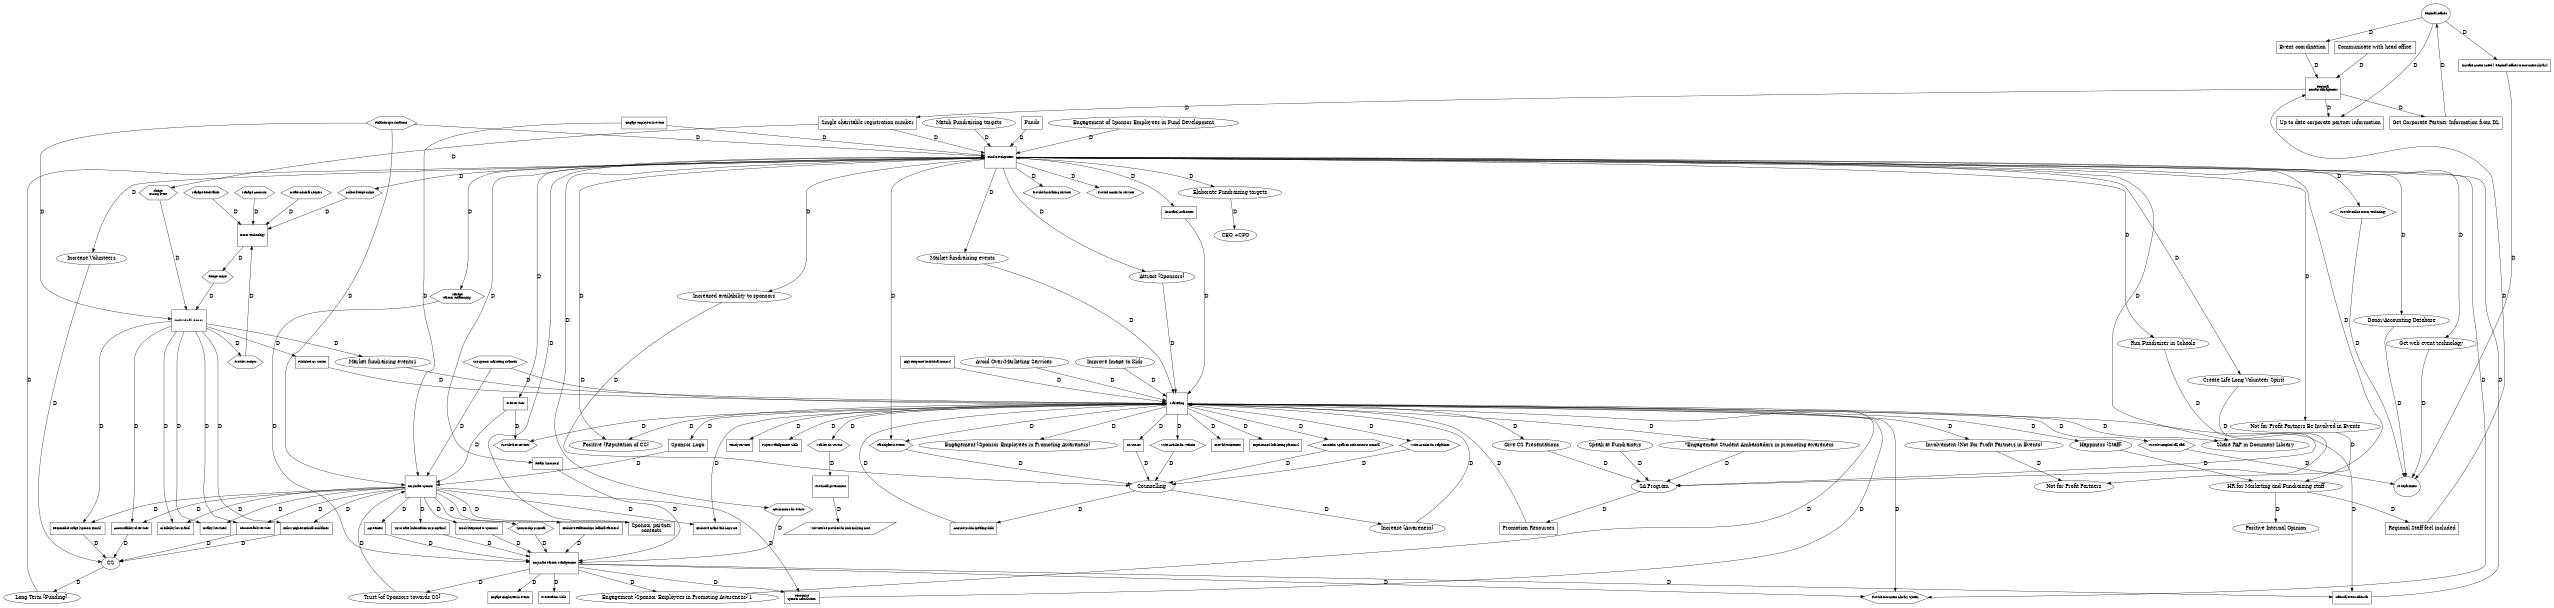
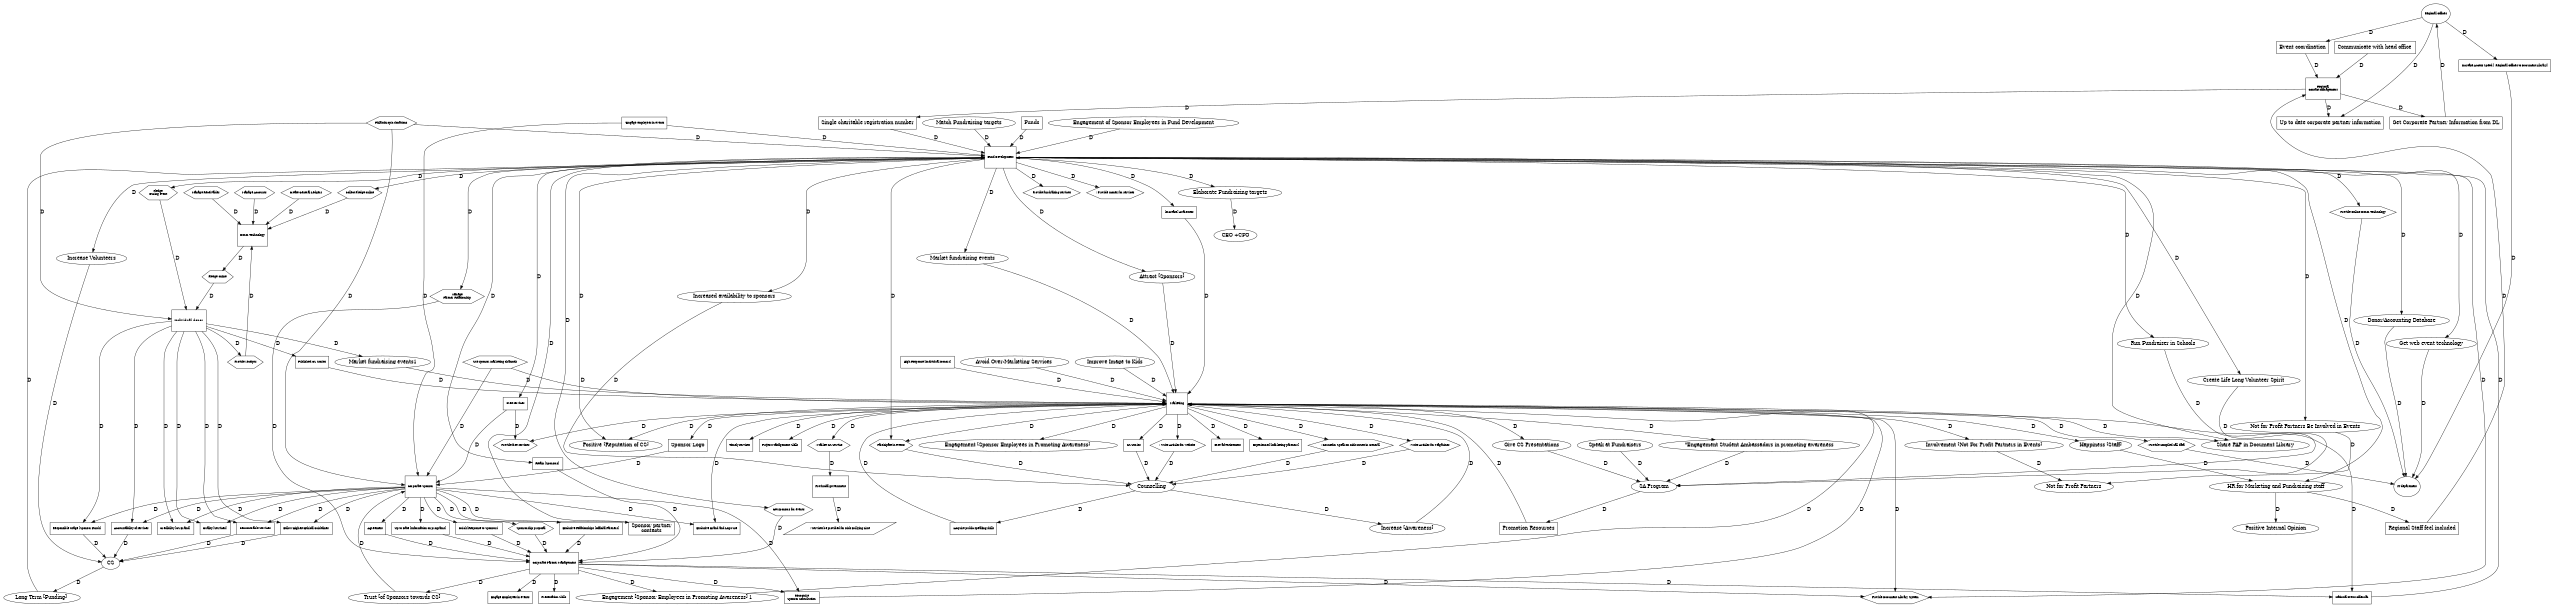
(495, 143) -> (437, 173)
